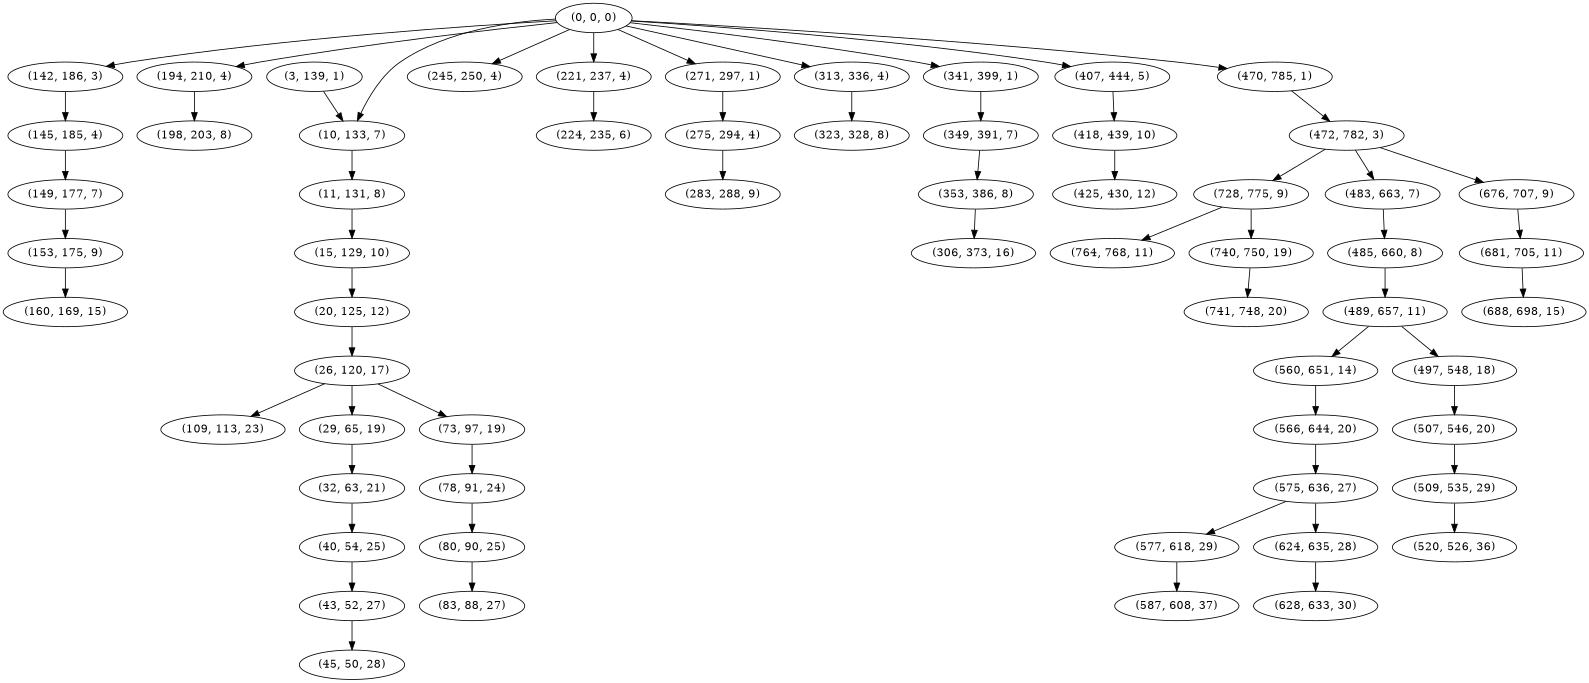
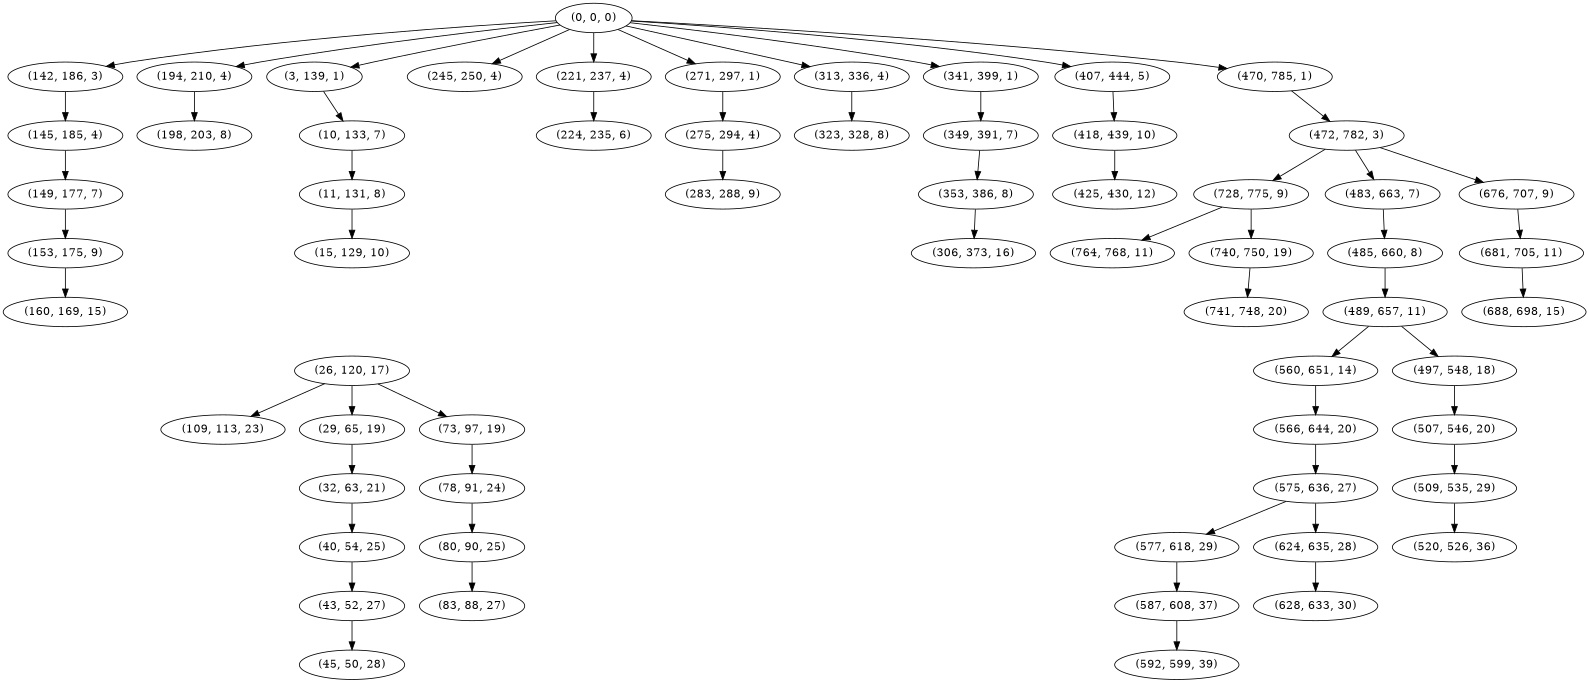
(438, 42) -> (459, 44)
(352, 312) -> none
none -> (1177, 665)
